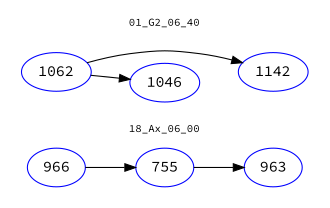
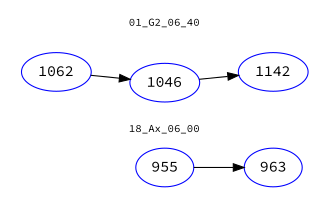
(159, 51) -> (213, 78)
(56, 167) -> none
(165, 167) -> (165, 167)
